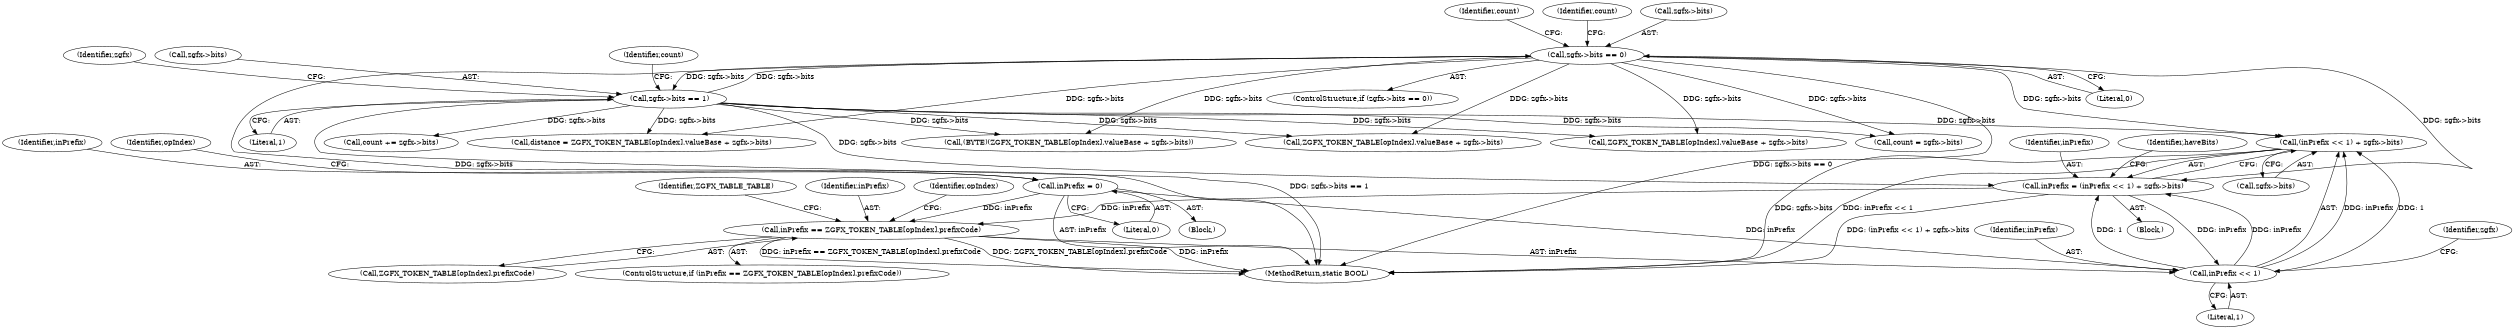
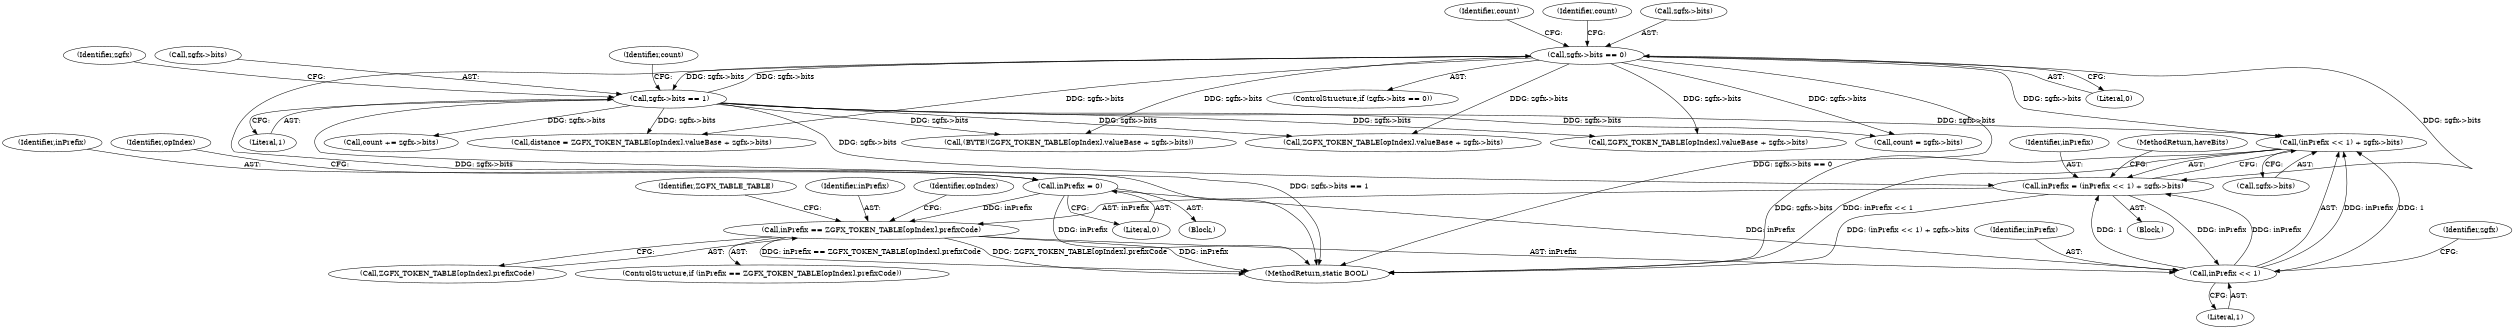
(2183, 143) -> (2183, 143)
(1126, 208) -> (1126, 208)
(1083, 230) -> (1083, 230)
